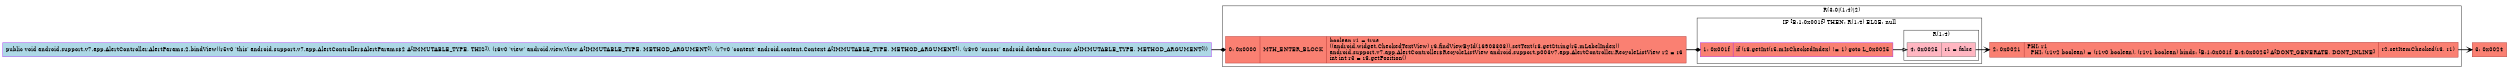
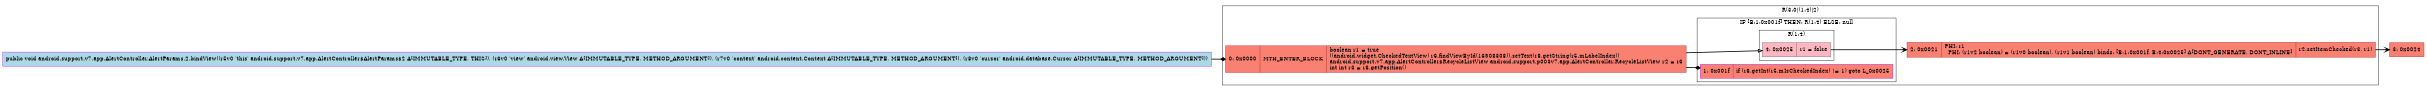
(1898, 50) -> (1722, 52)
